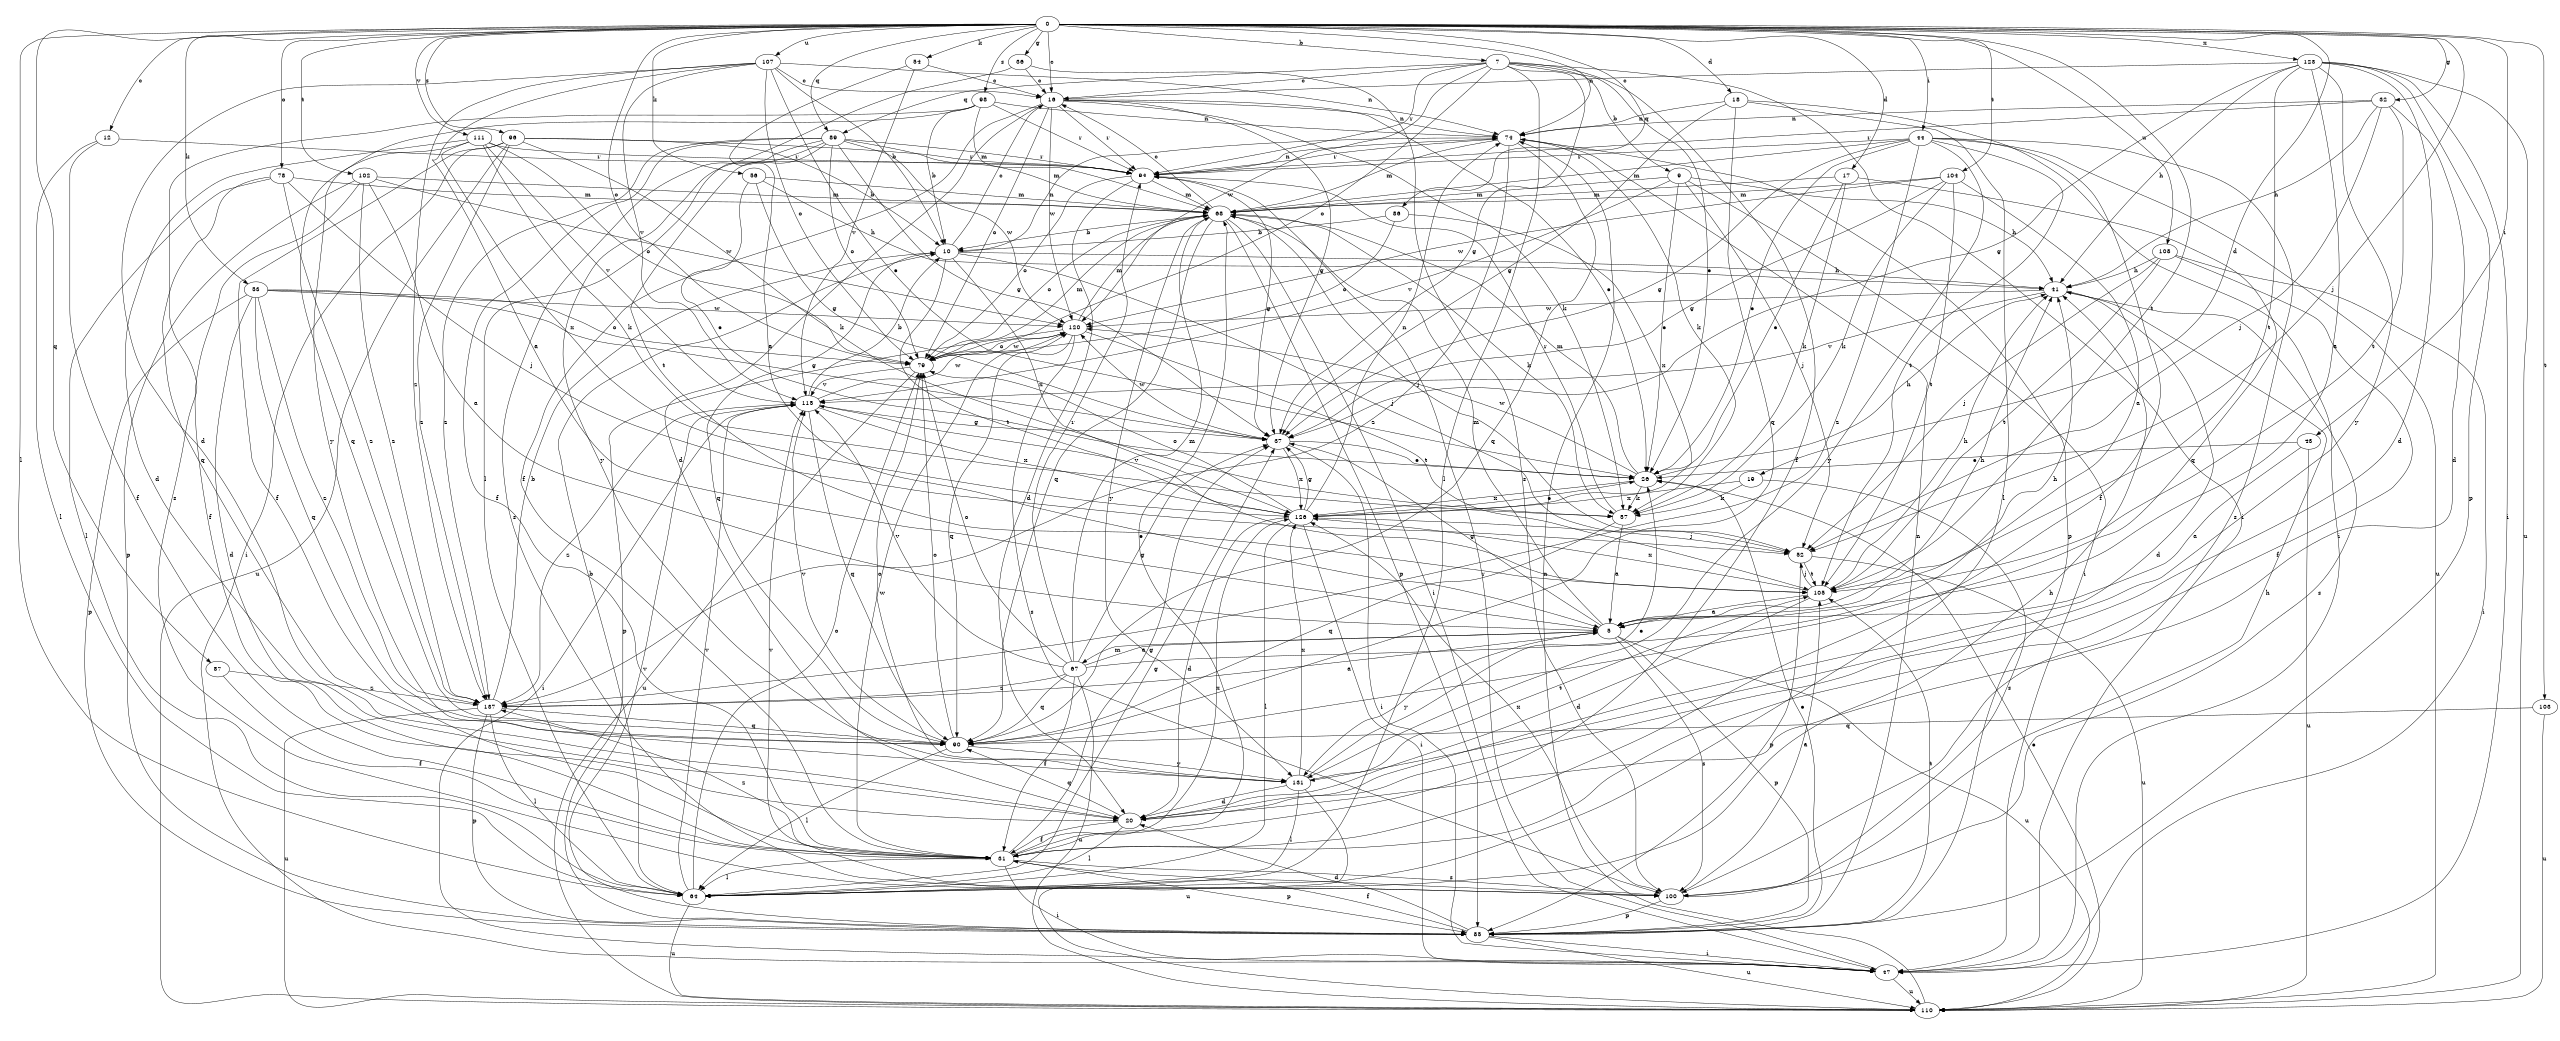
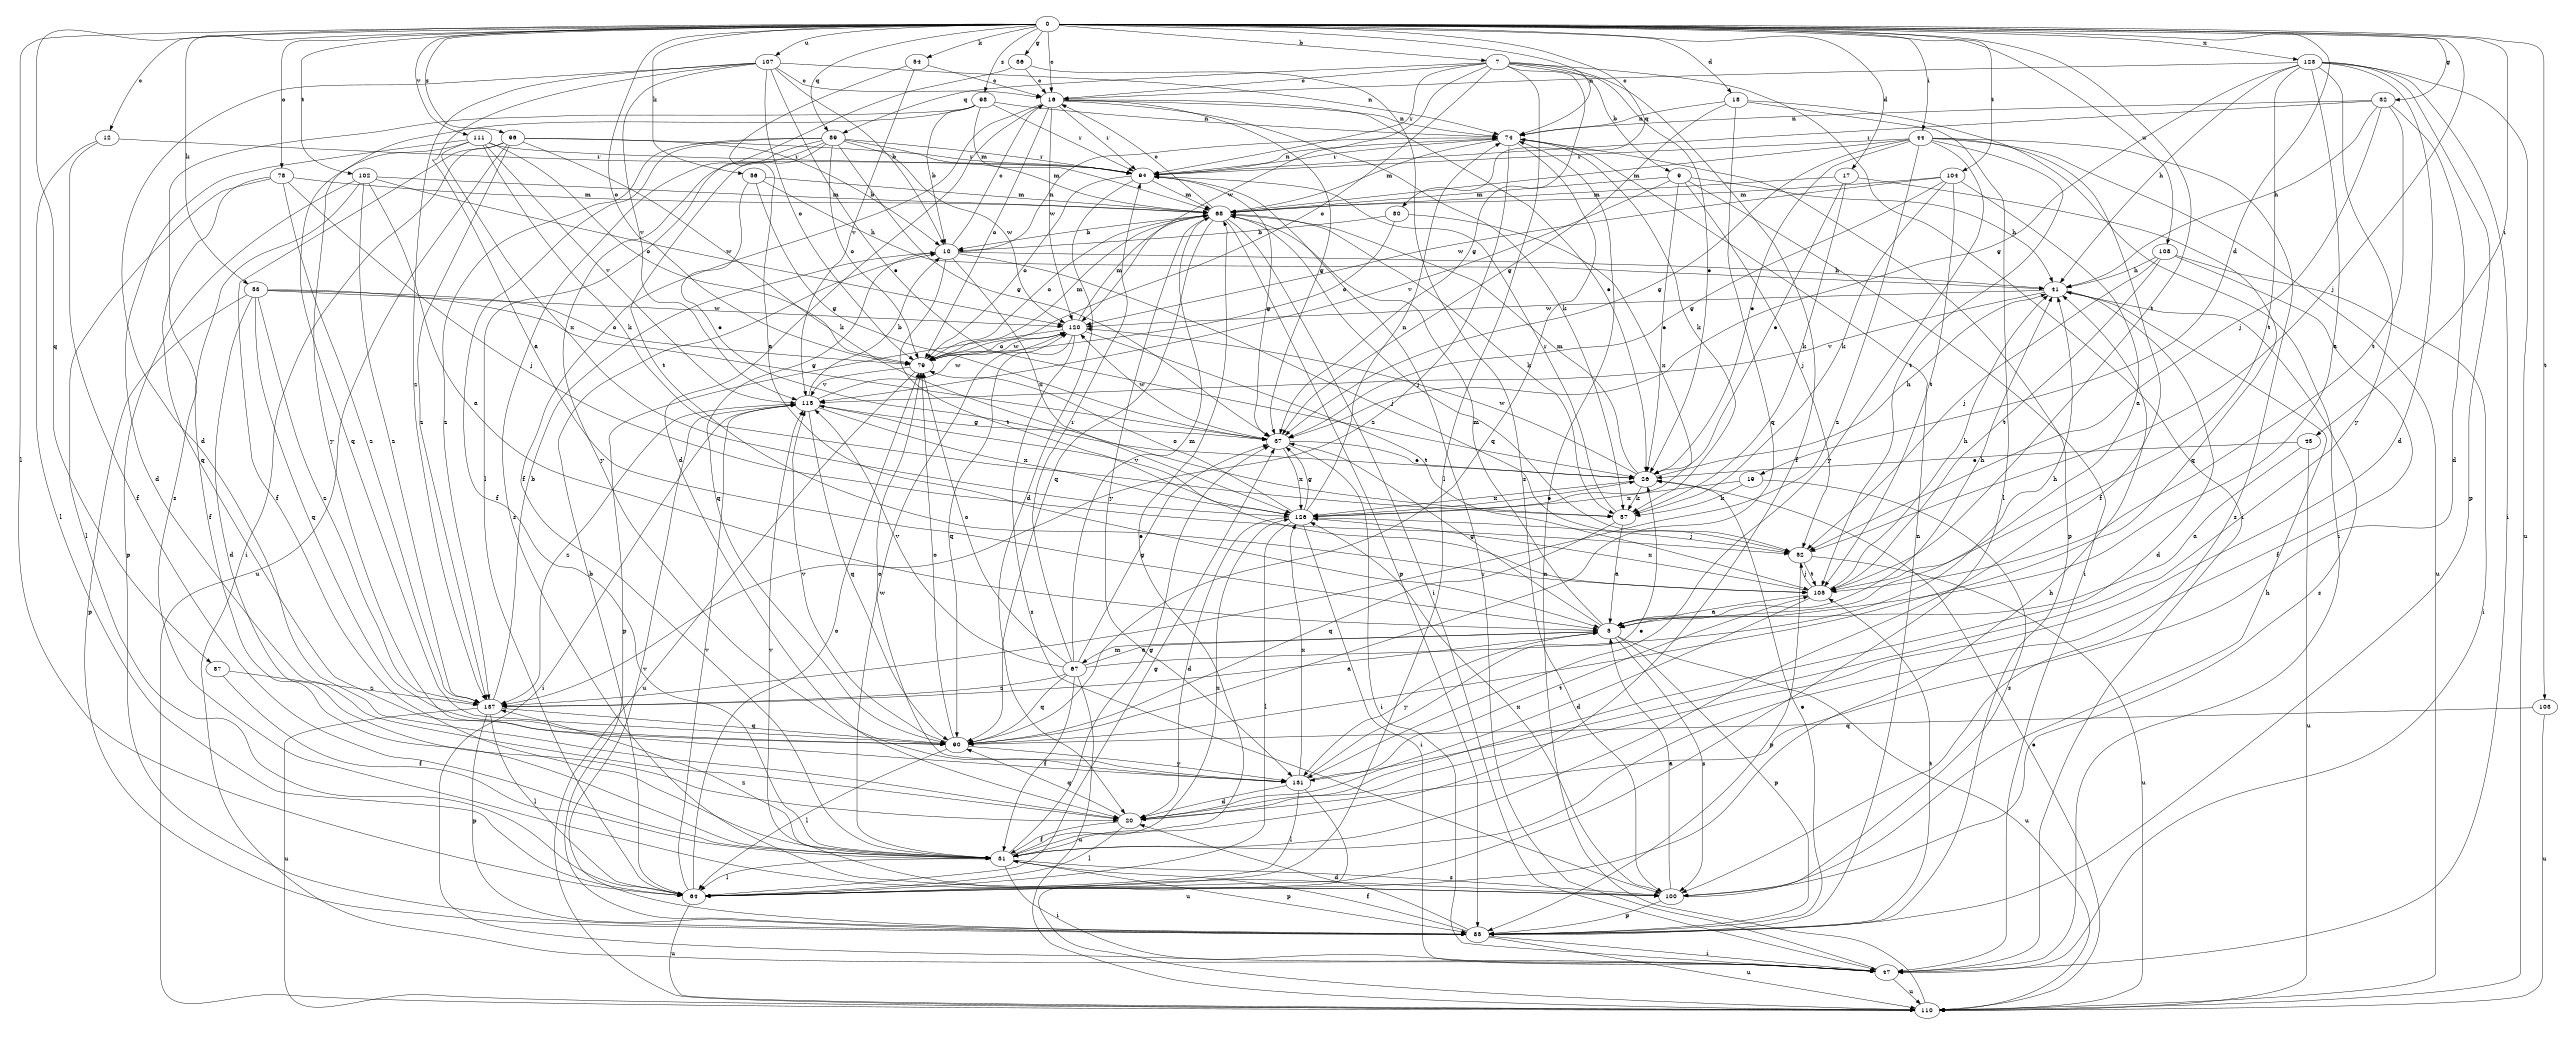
(1397, 214) -> (1397, 214)
(1793, 771) -> (1668, 758)
